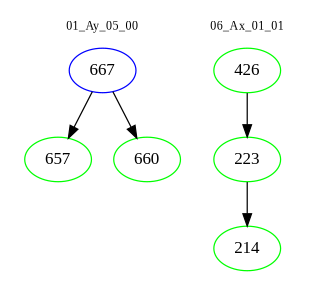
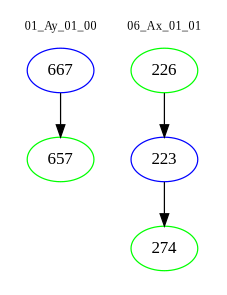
(103, 27) -> (61, 27)
(247, 70) -> (164, 70)
(147, 159) -> none
(247, 159) -> (164, 159)
(247, 248) -> (164, 248)
